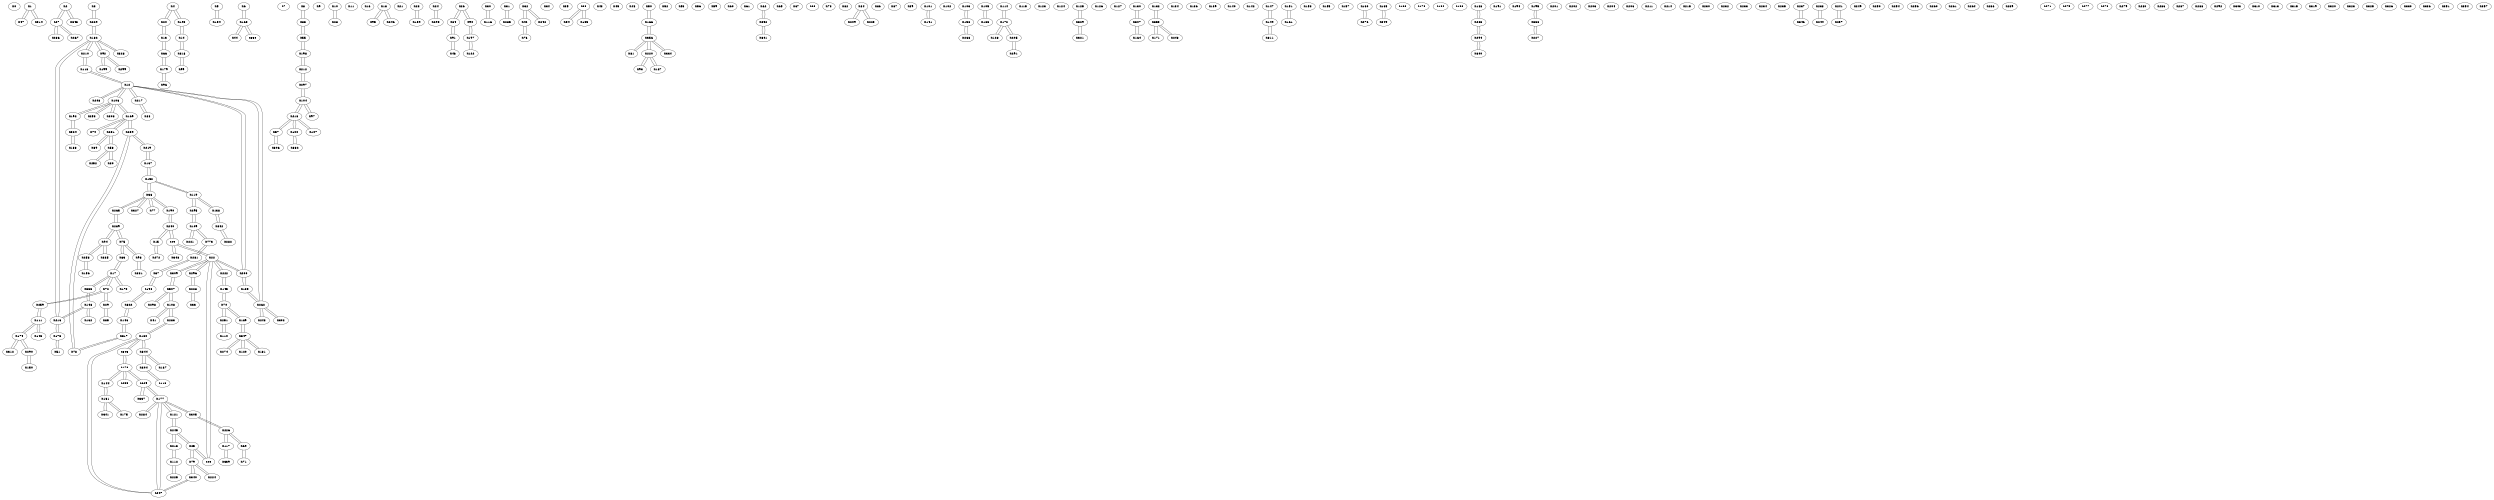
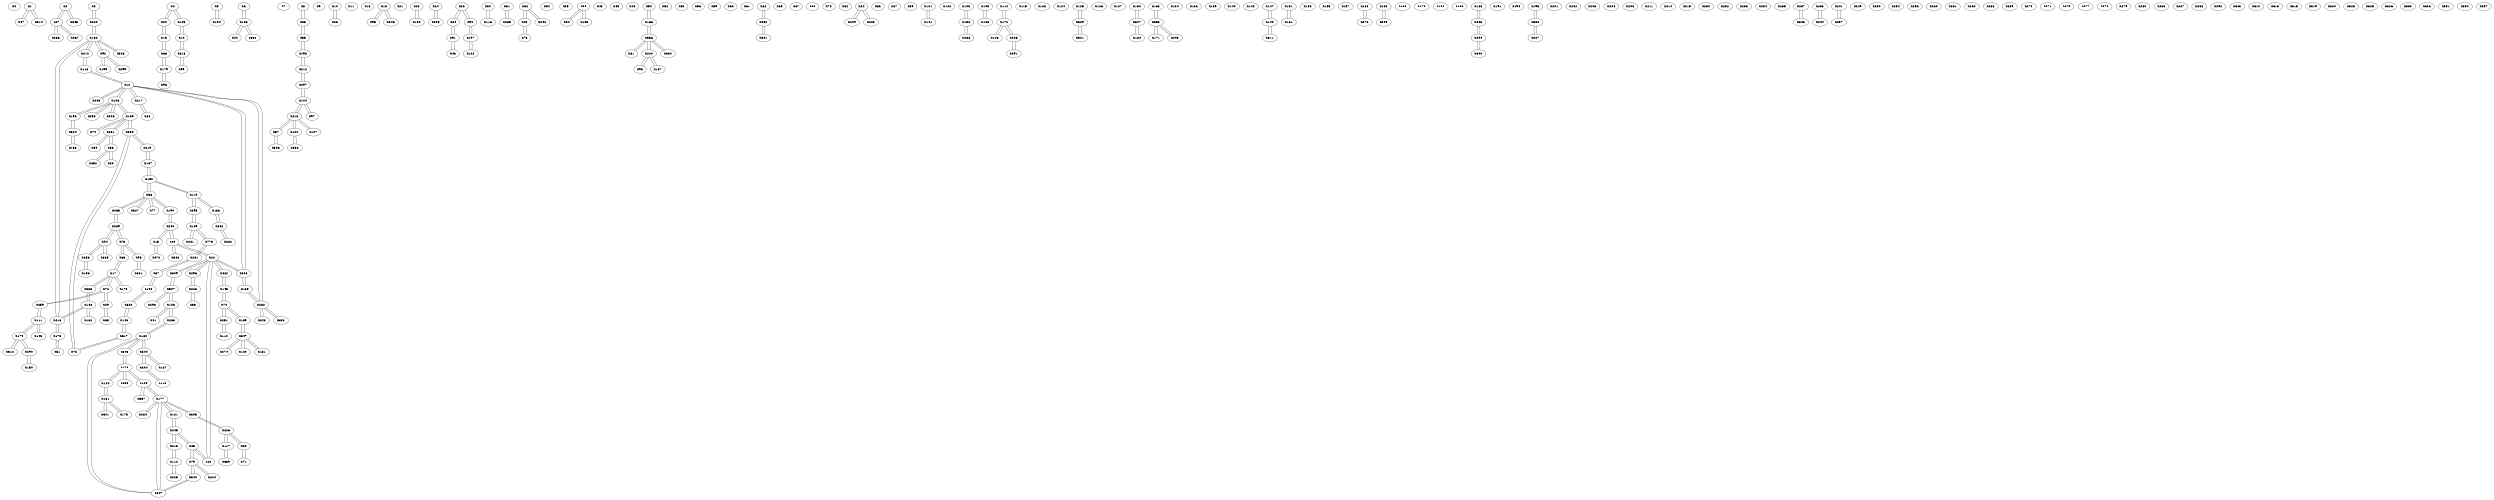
none -> (2029, 7)
(224, 273) -> (224, 273)
(144, 383) -> (144, 383)
